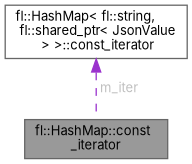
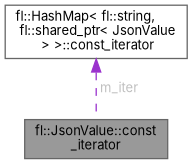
(96, 139) -> (96, 139)
